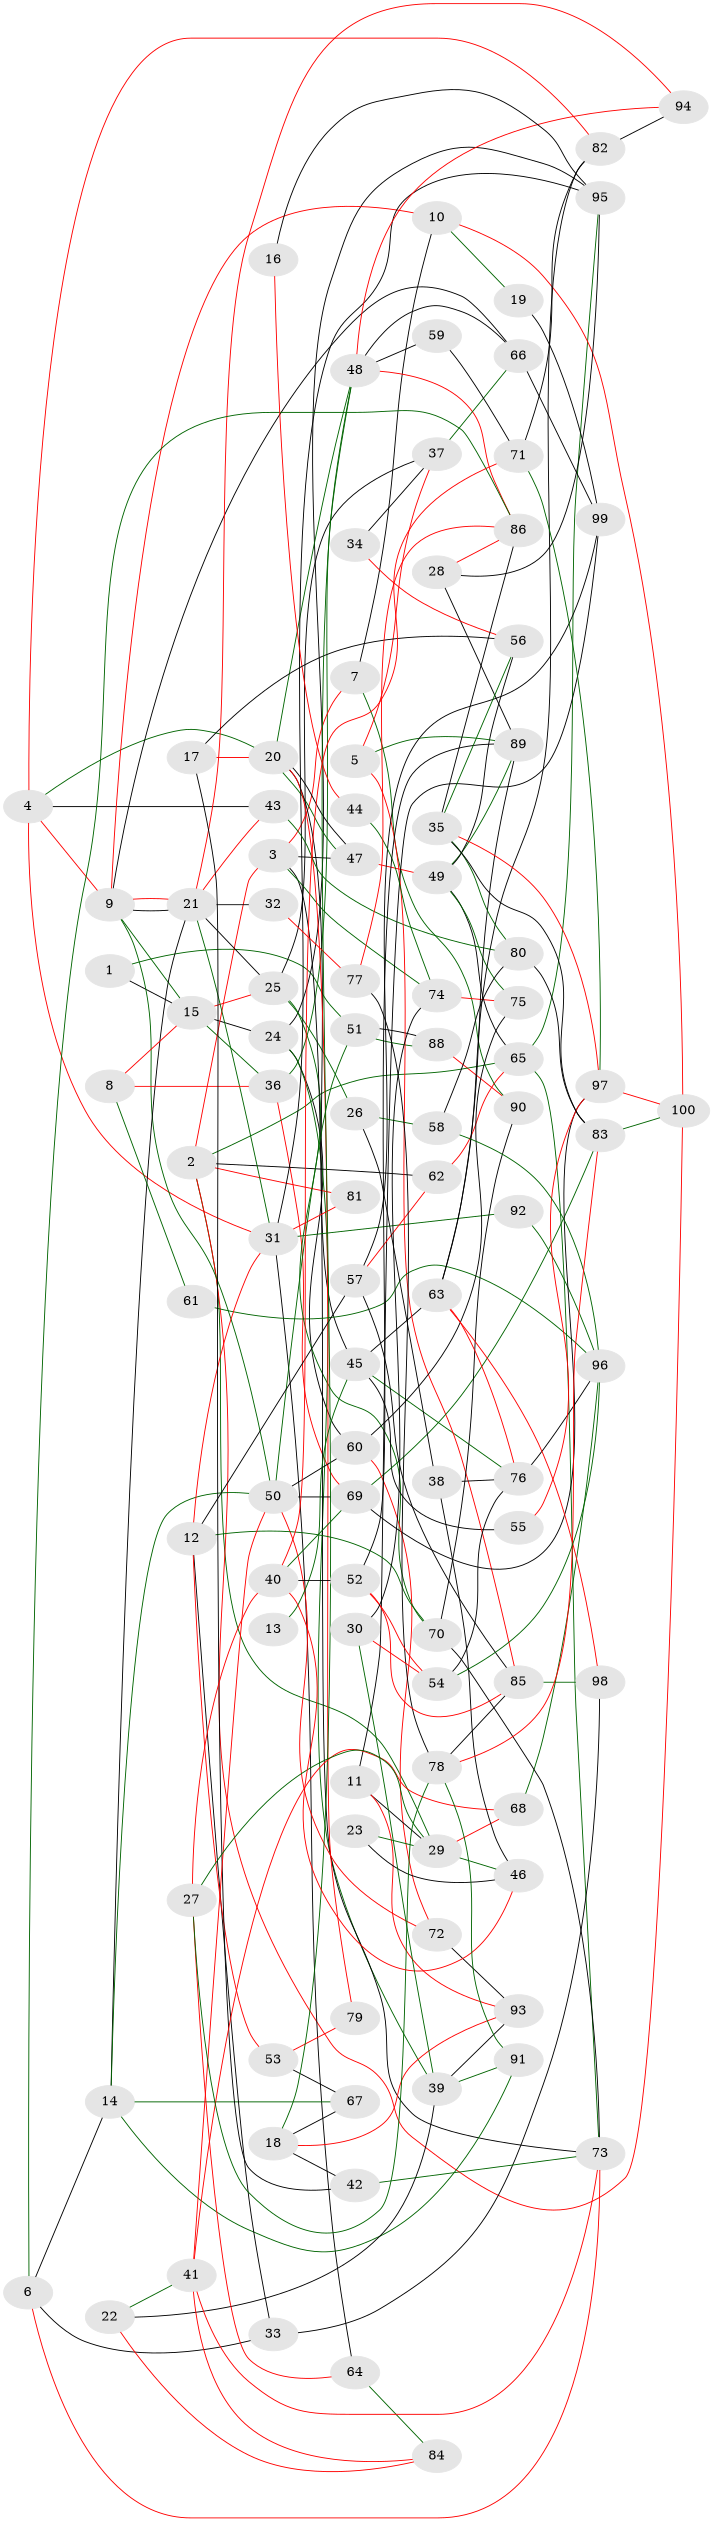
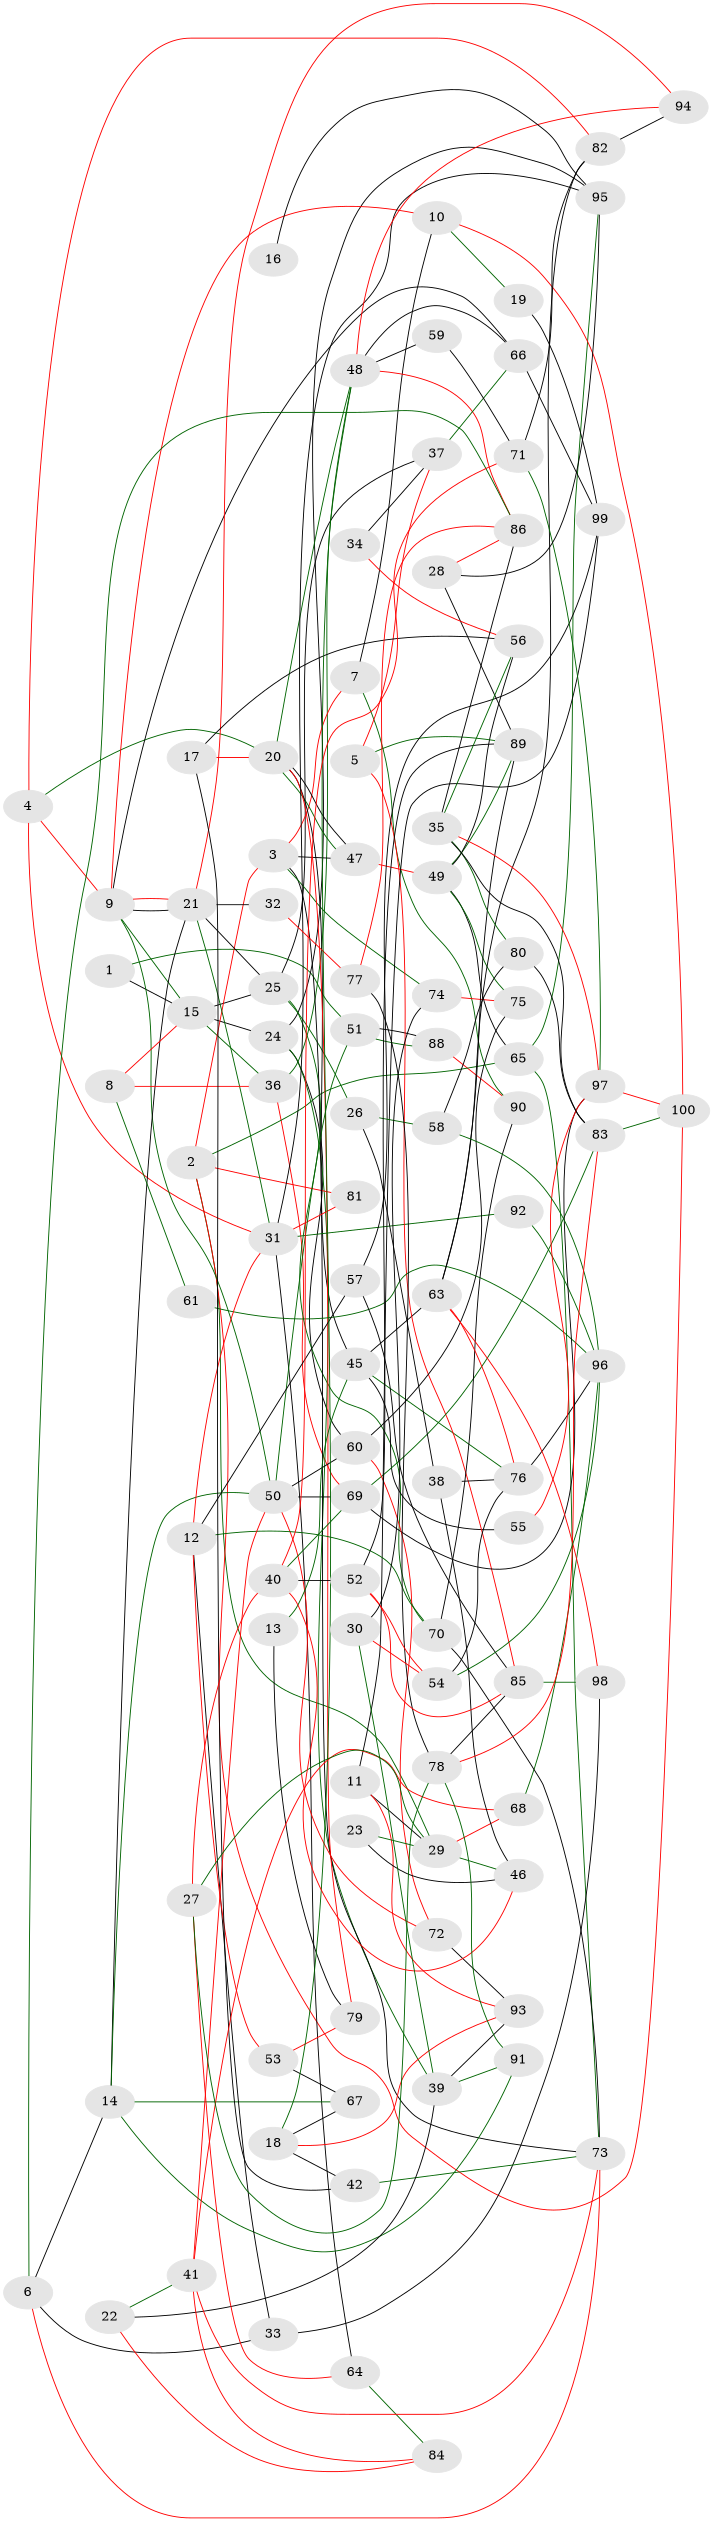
(273, 807) -> none
(355, 810) -> none
(233, 1000) -> (233, 1000)
(437, 1177) -> none
none -> (288, 1839)
